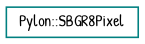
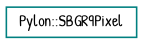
(72, 22) -> (72, 22)
